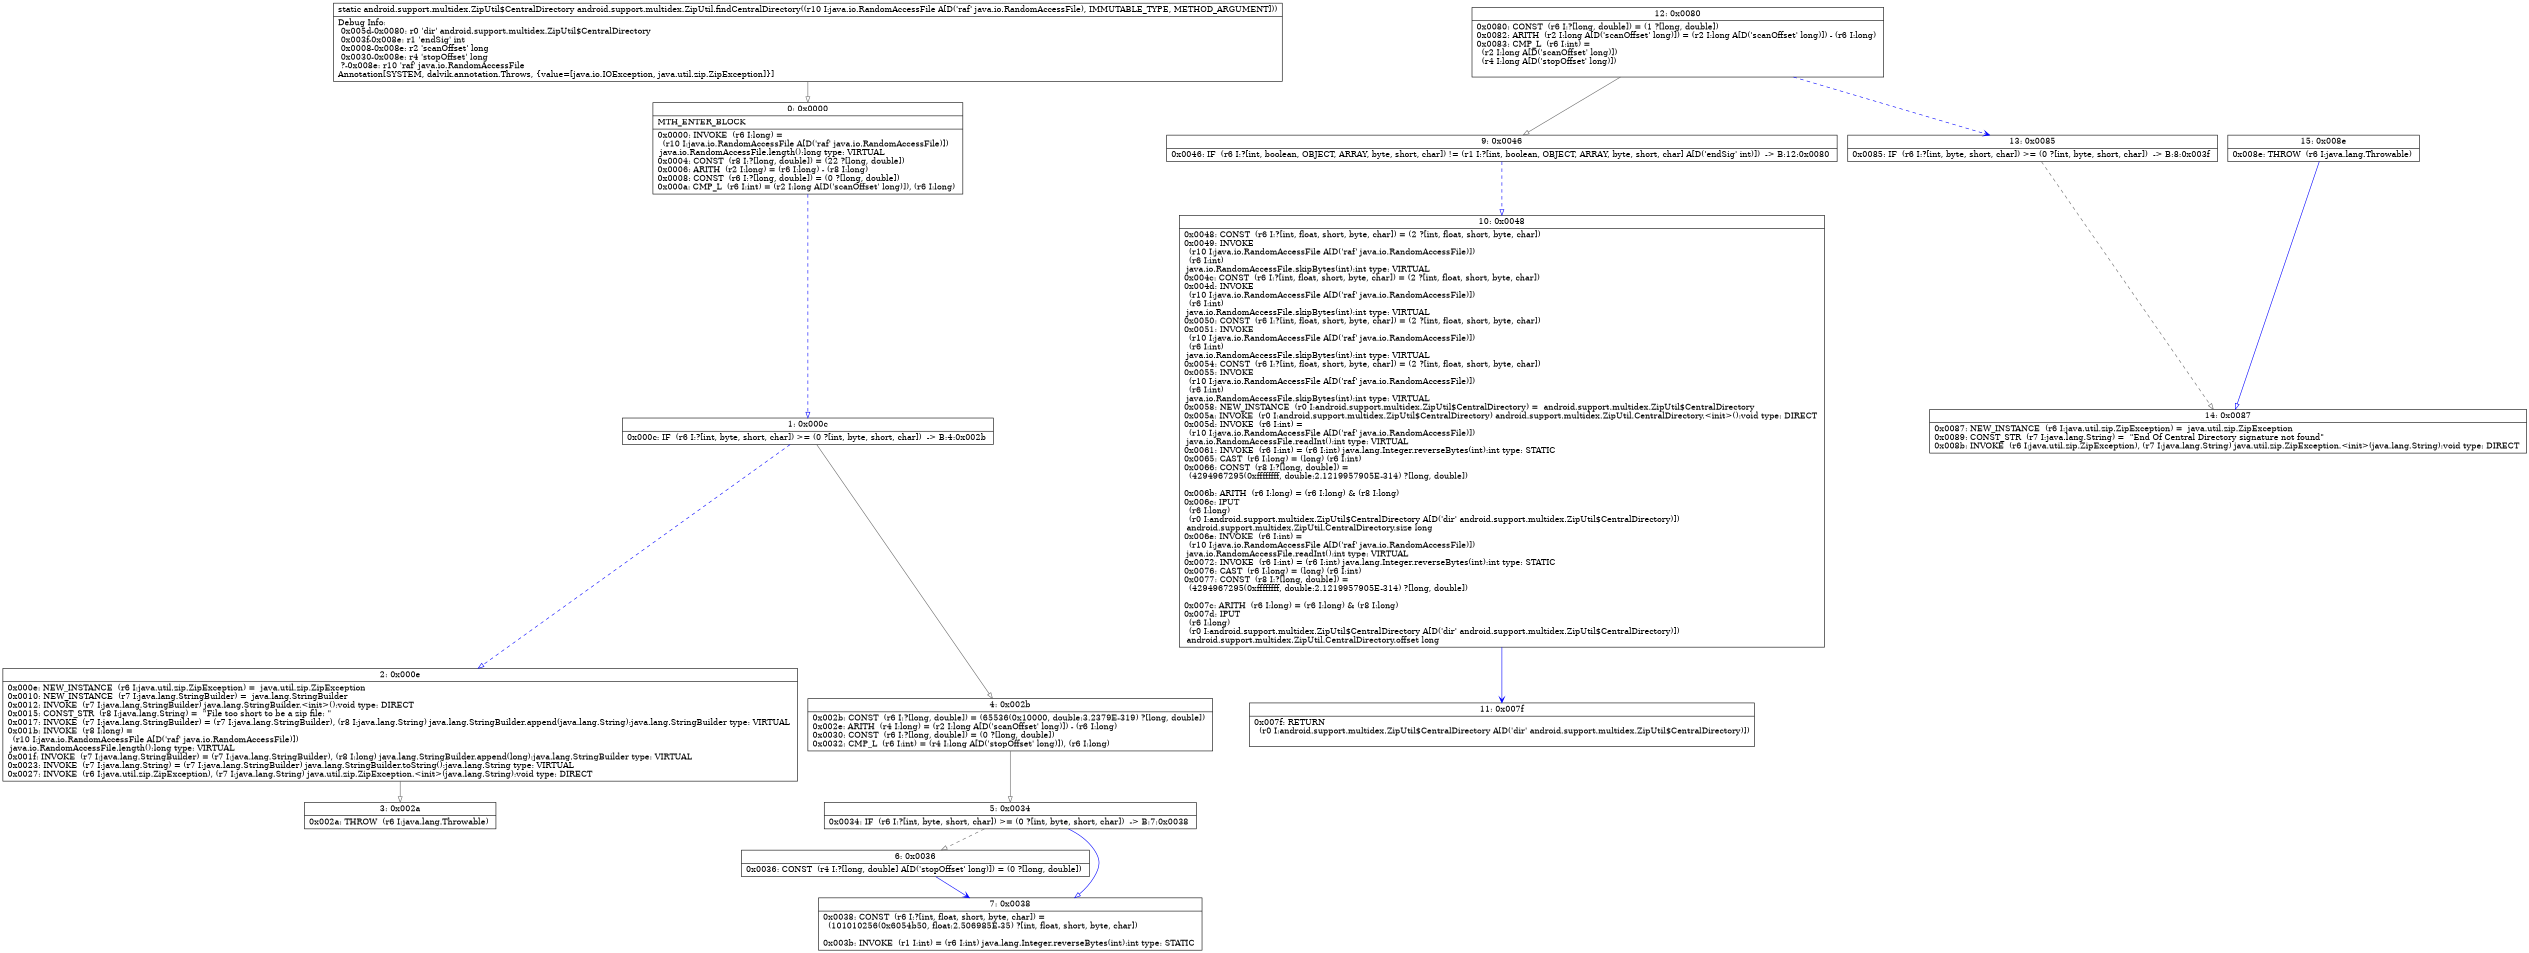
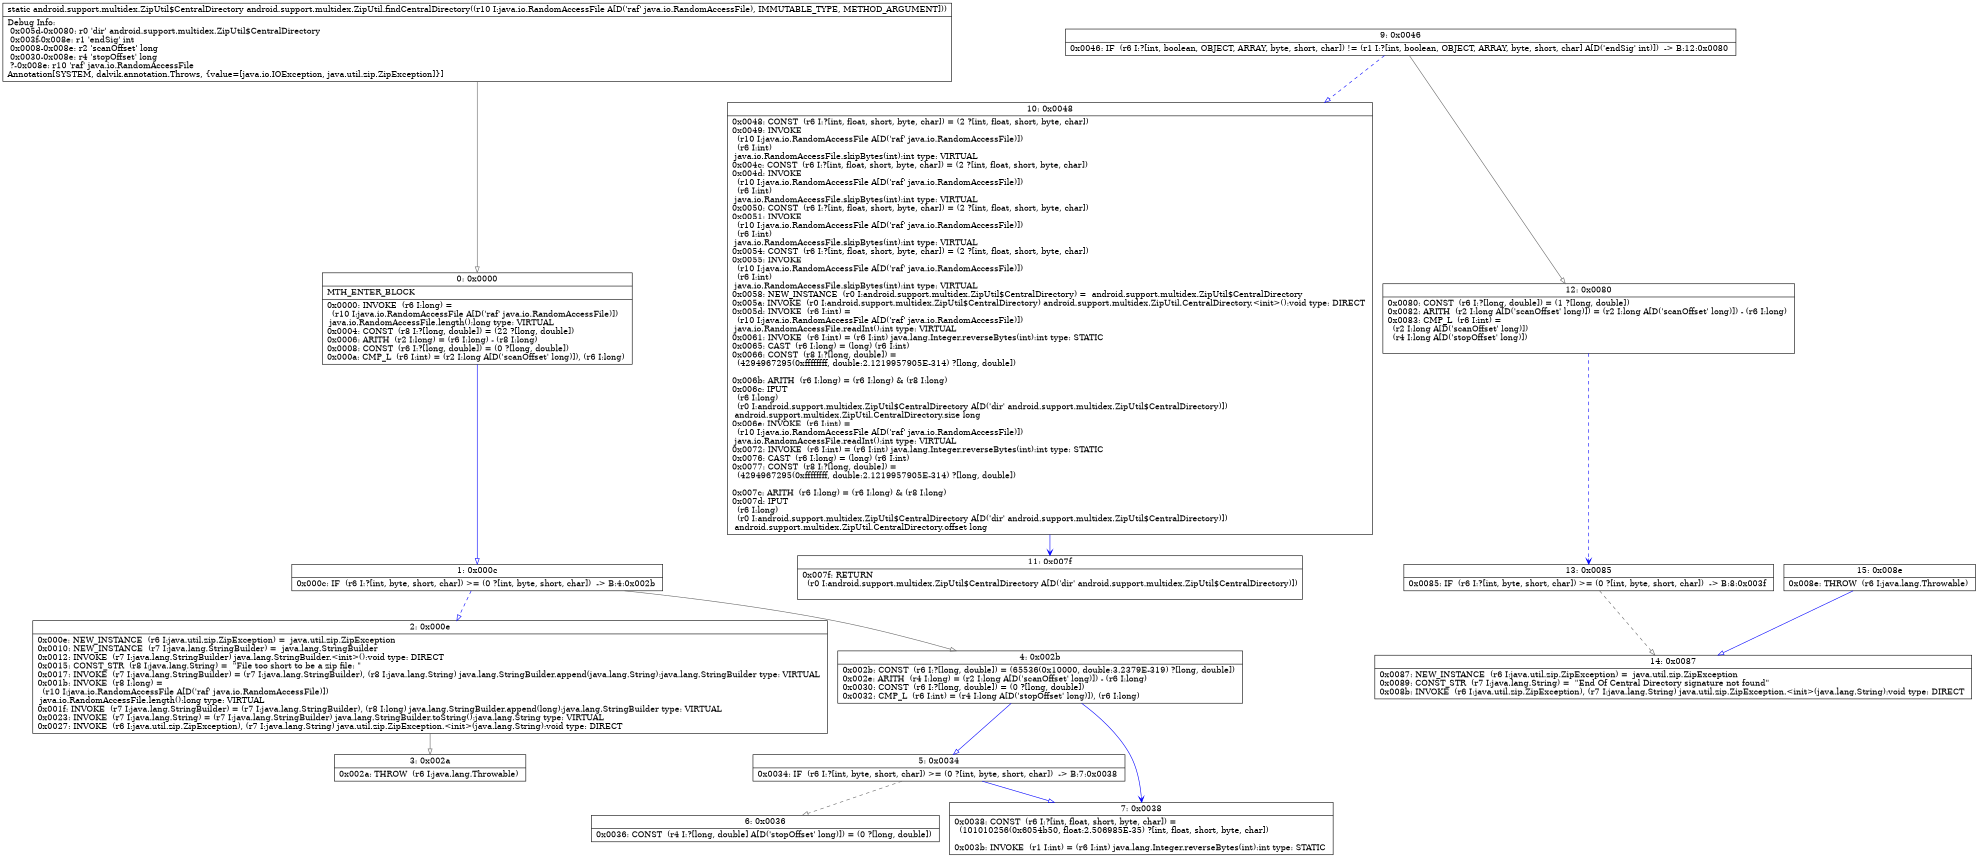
(1574, 105) -> (1486, 167)
(808, 303) -> (477, 461)
(1010, 774) -> (985, 727)
(950, 886) -> (1123, 743)
